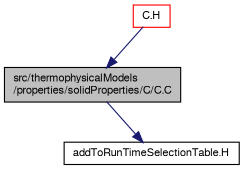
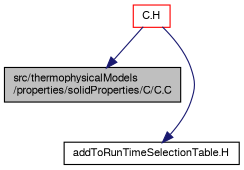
(121, 118) -> (194, 79)
